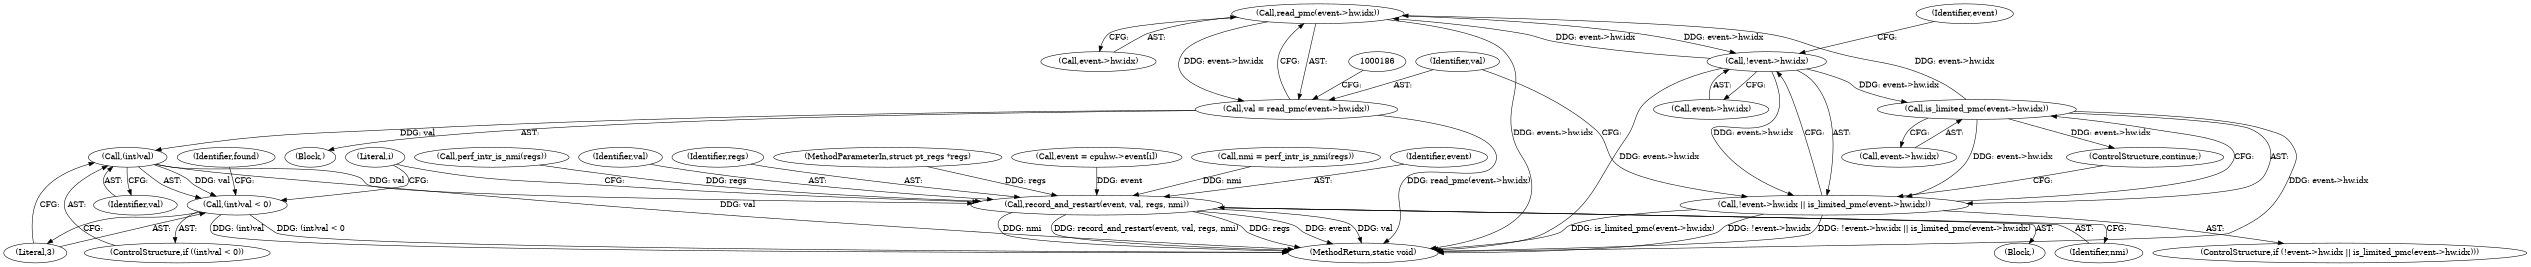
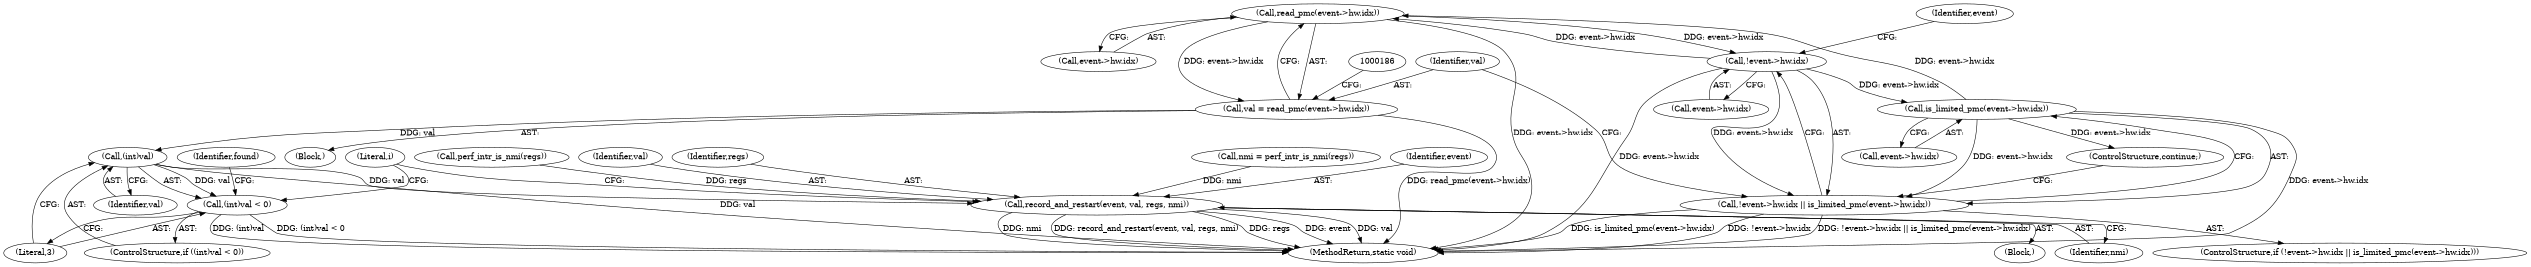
(888, 157) -> none
(1097, 157) -> none
